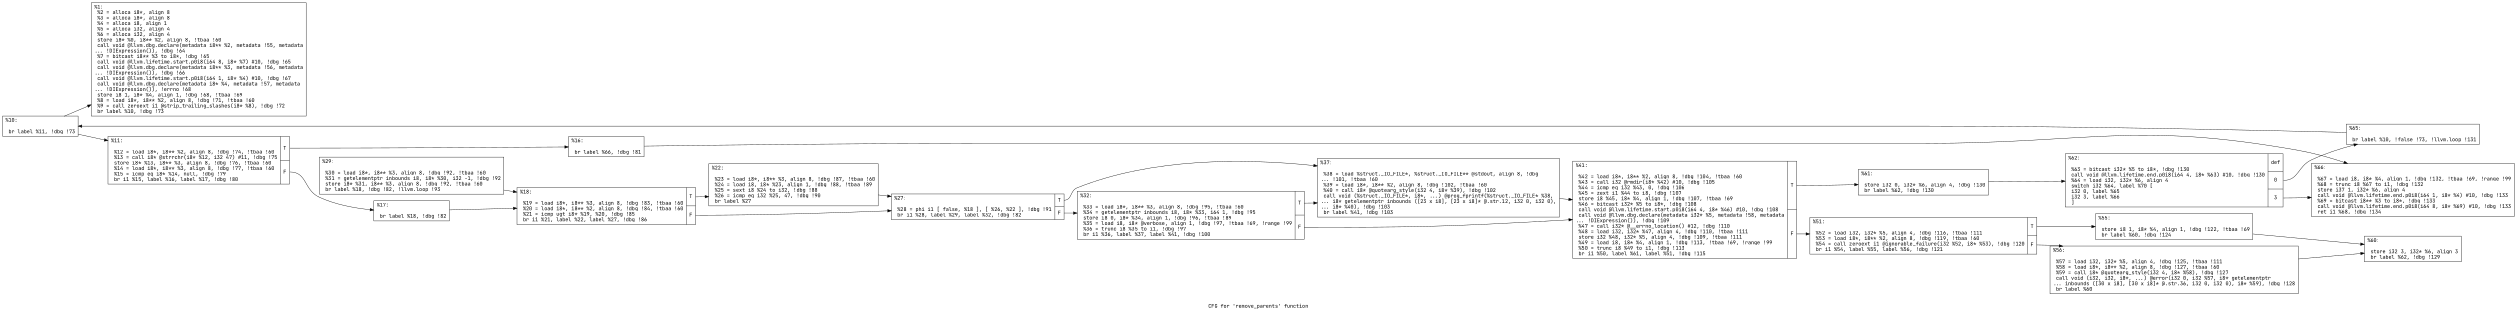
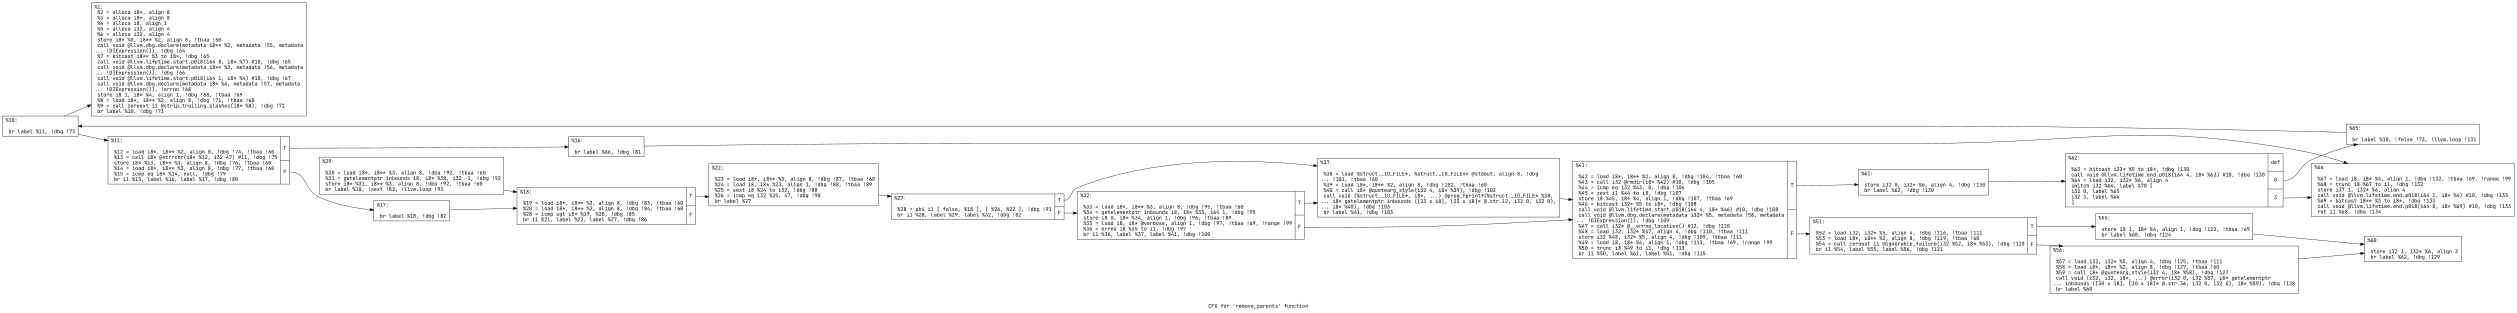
(381, 189) -> (383, 189)
(578, 214) -> (578, 214)
(792, 214) -> none
(1133, 229) -> (1133, 229)
